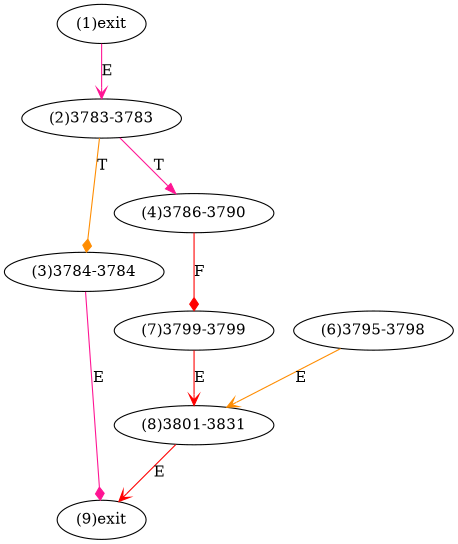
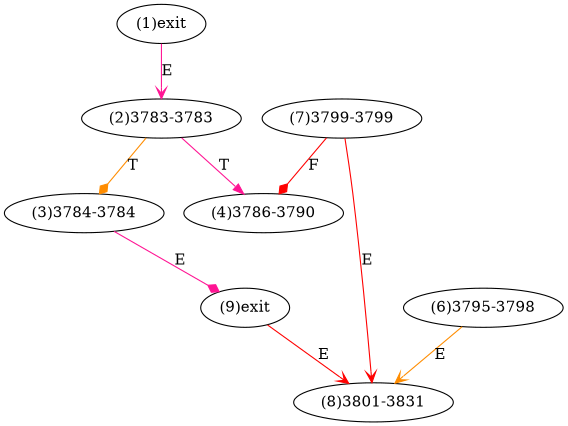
(194, 265) -> (307, 161)
(151, 469) -> (304, 351)
